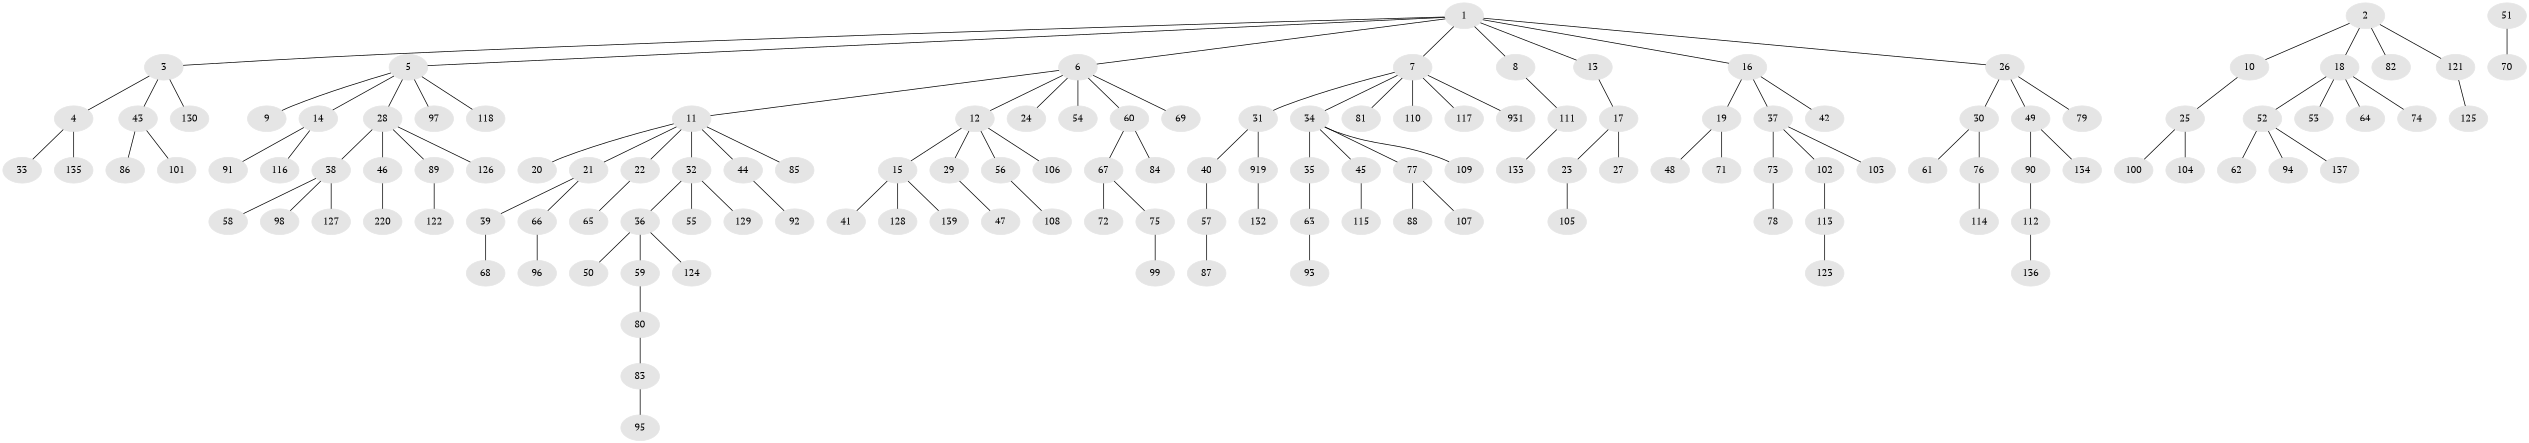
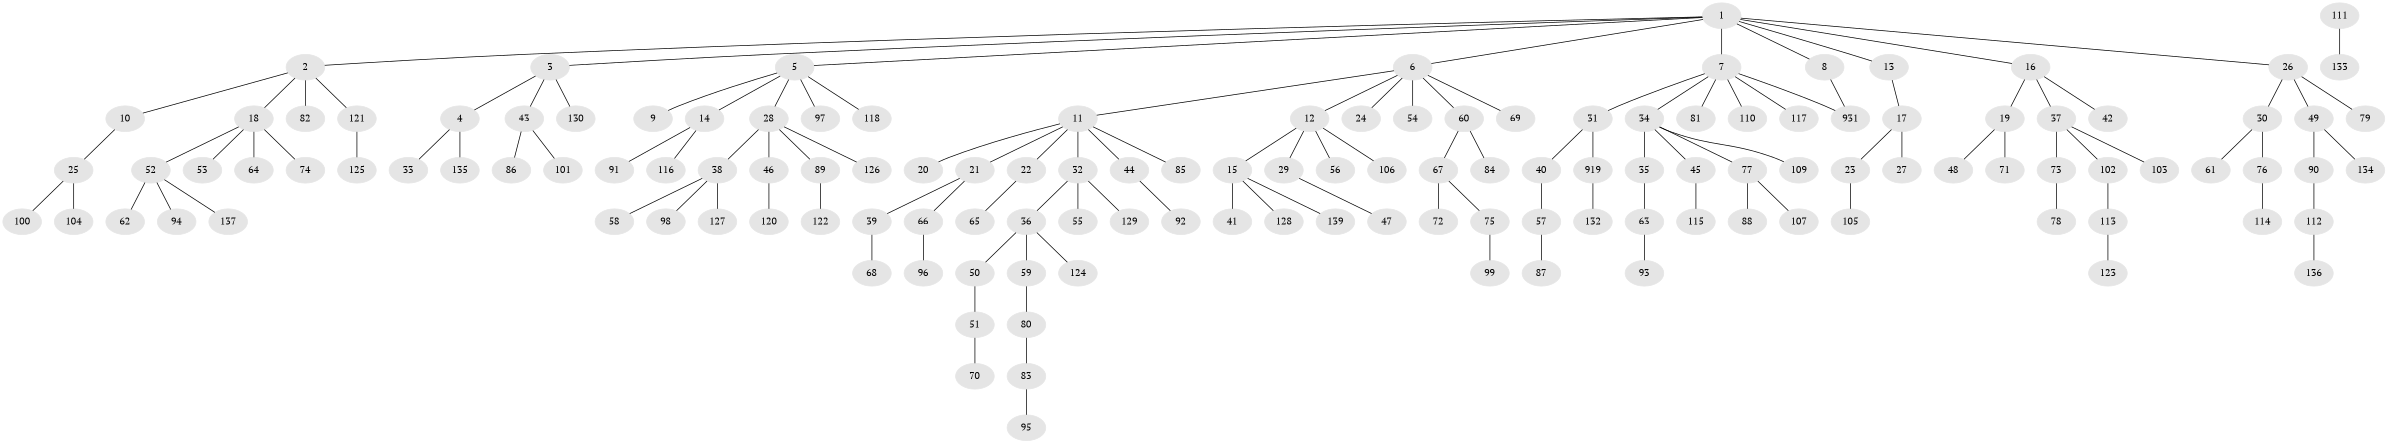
none -> (1013, 36)
(1541, 93) -> (1838, 93)
(383, 222) -> (769, 222)
(1052, 222) -> none
none -> (975, 299)
